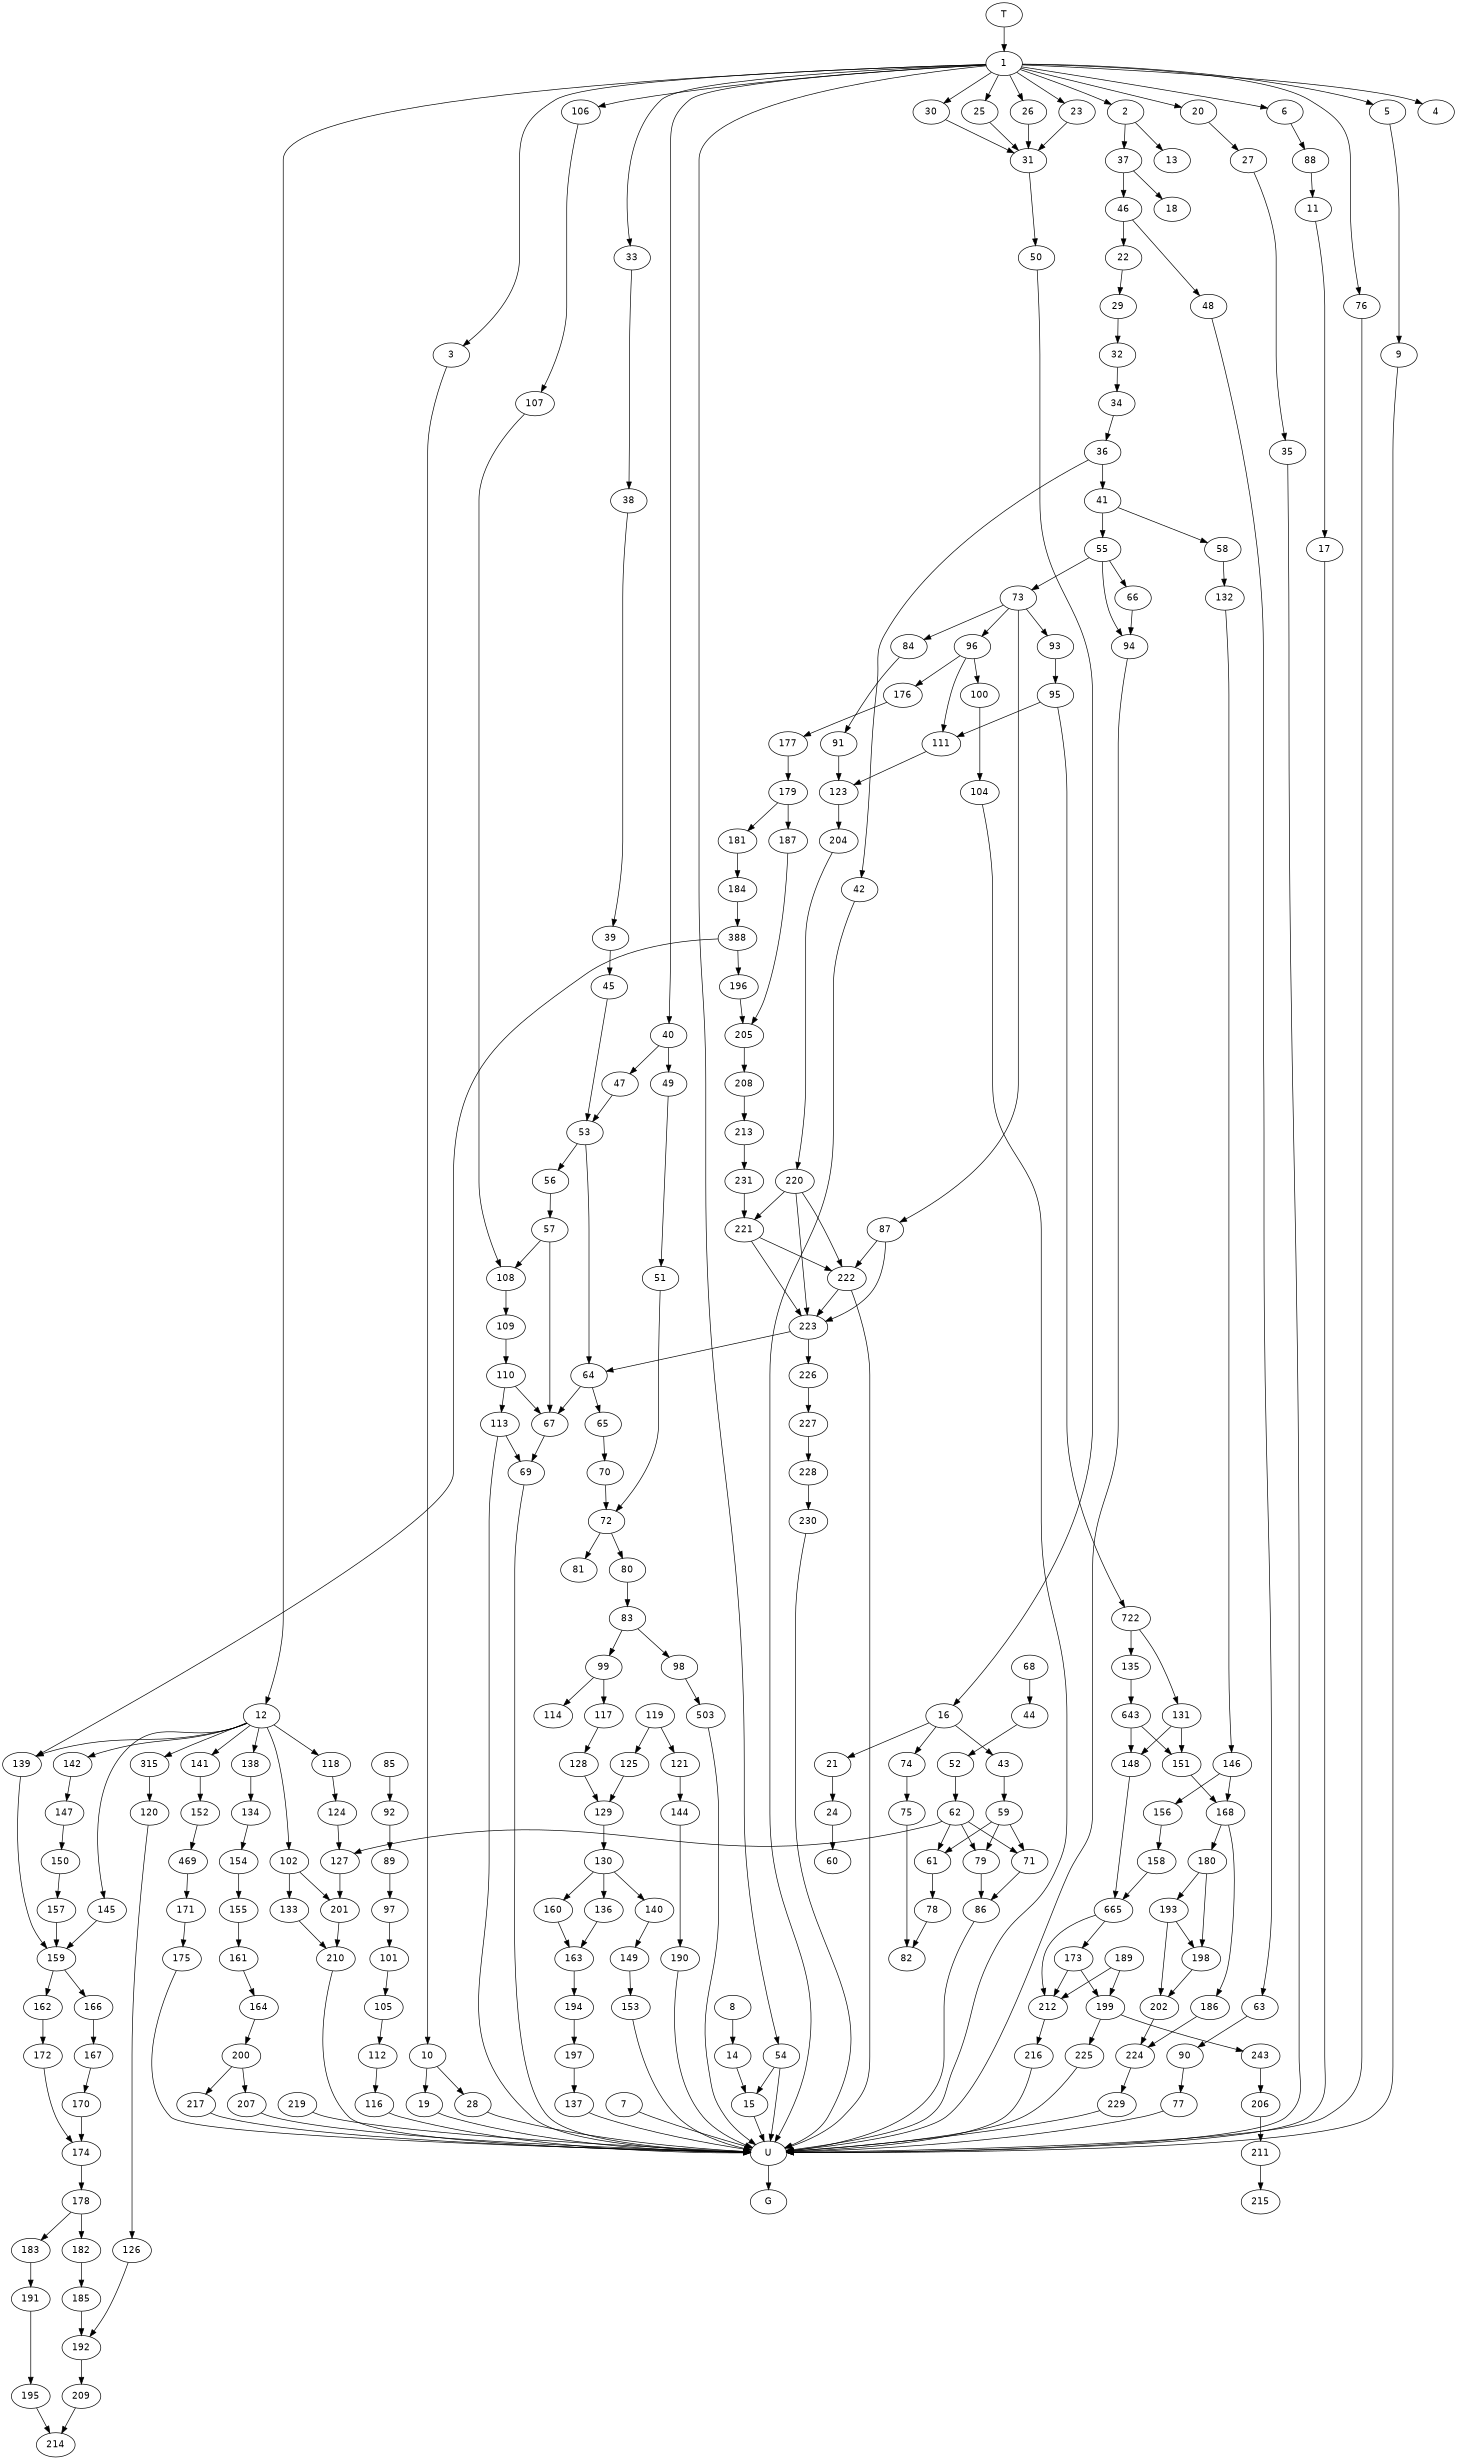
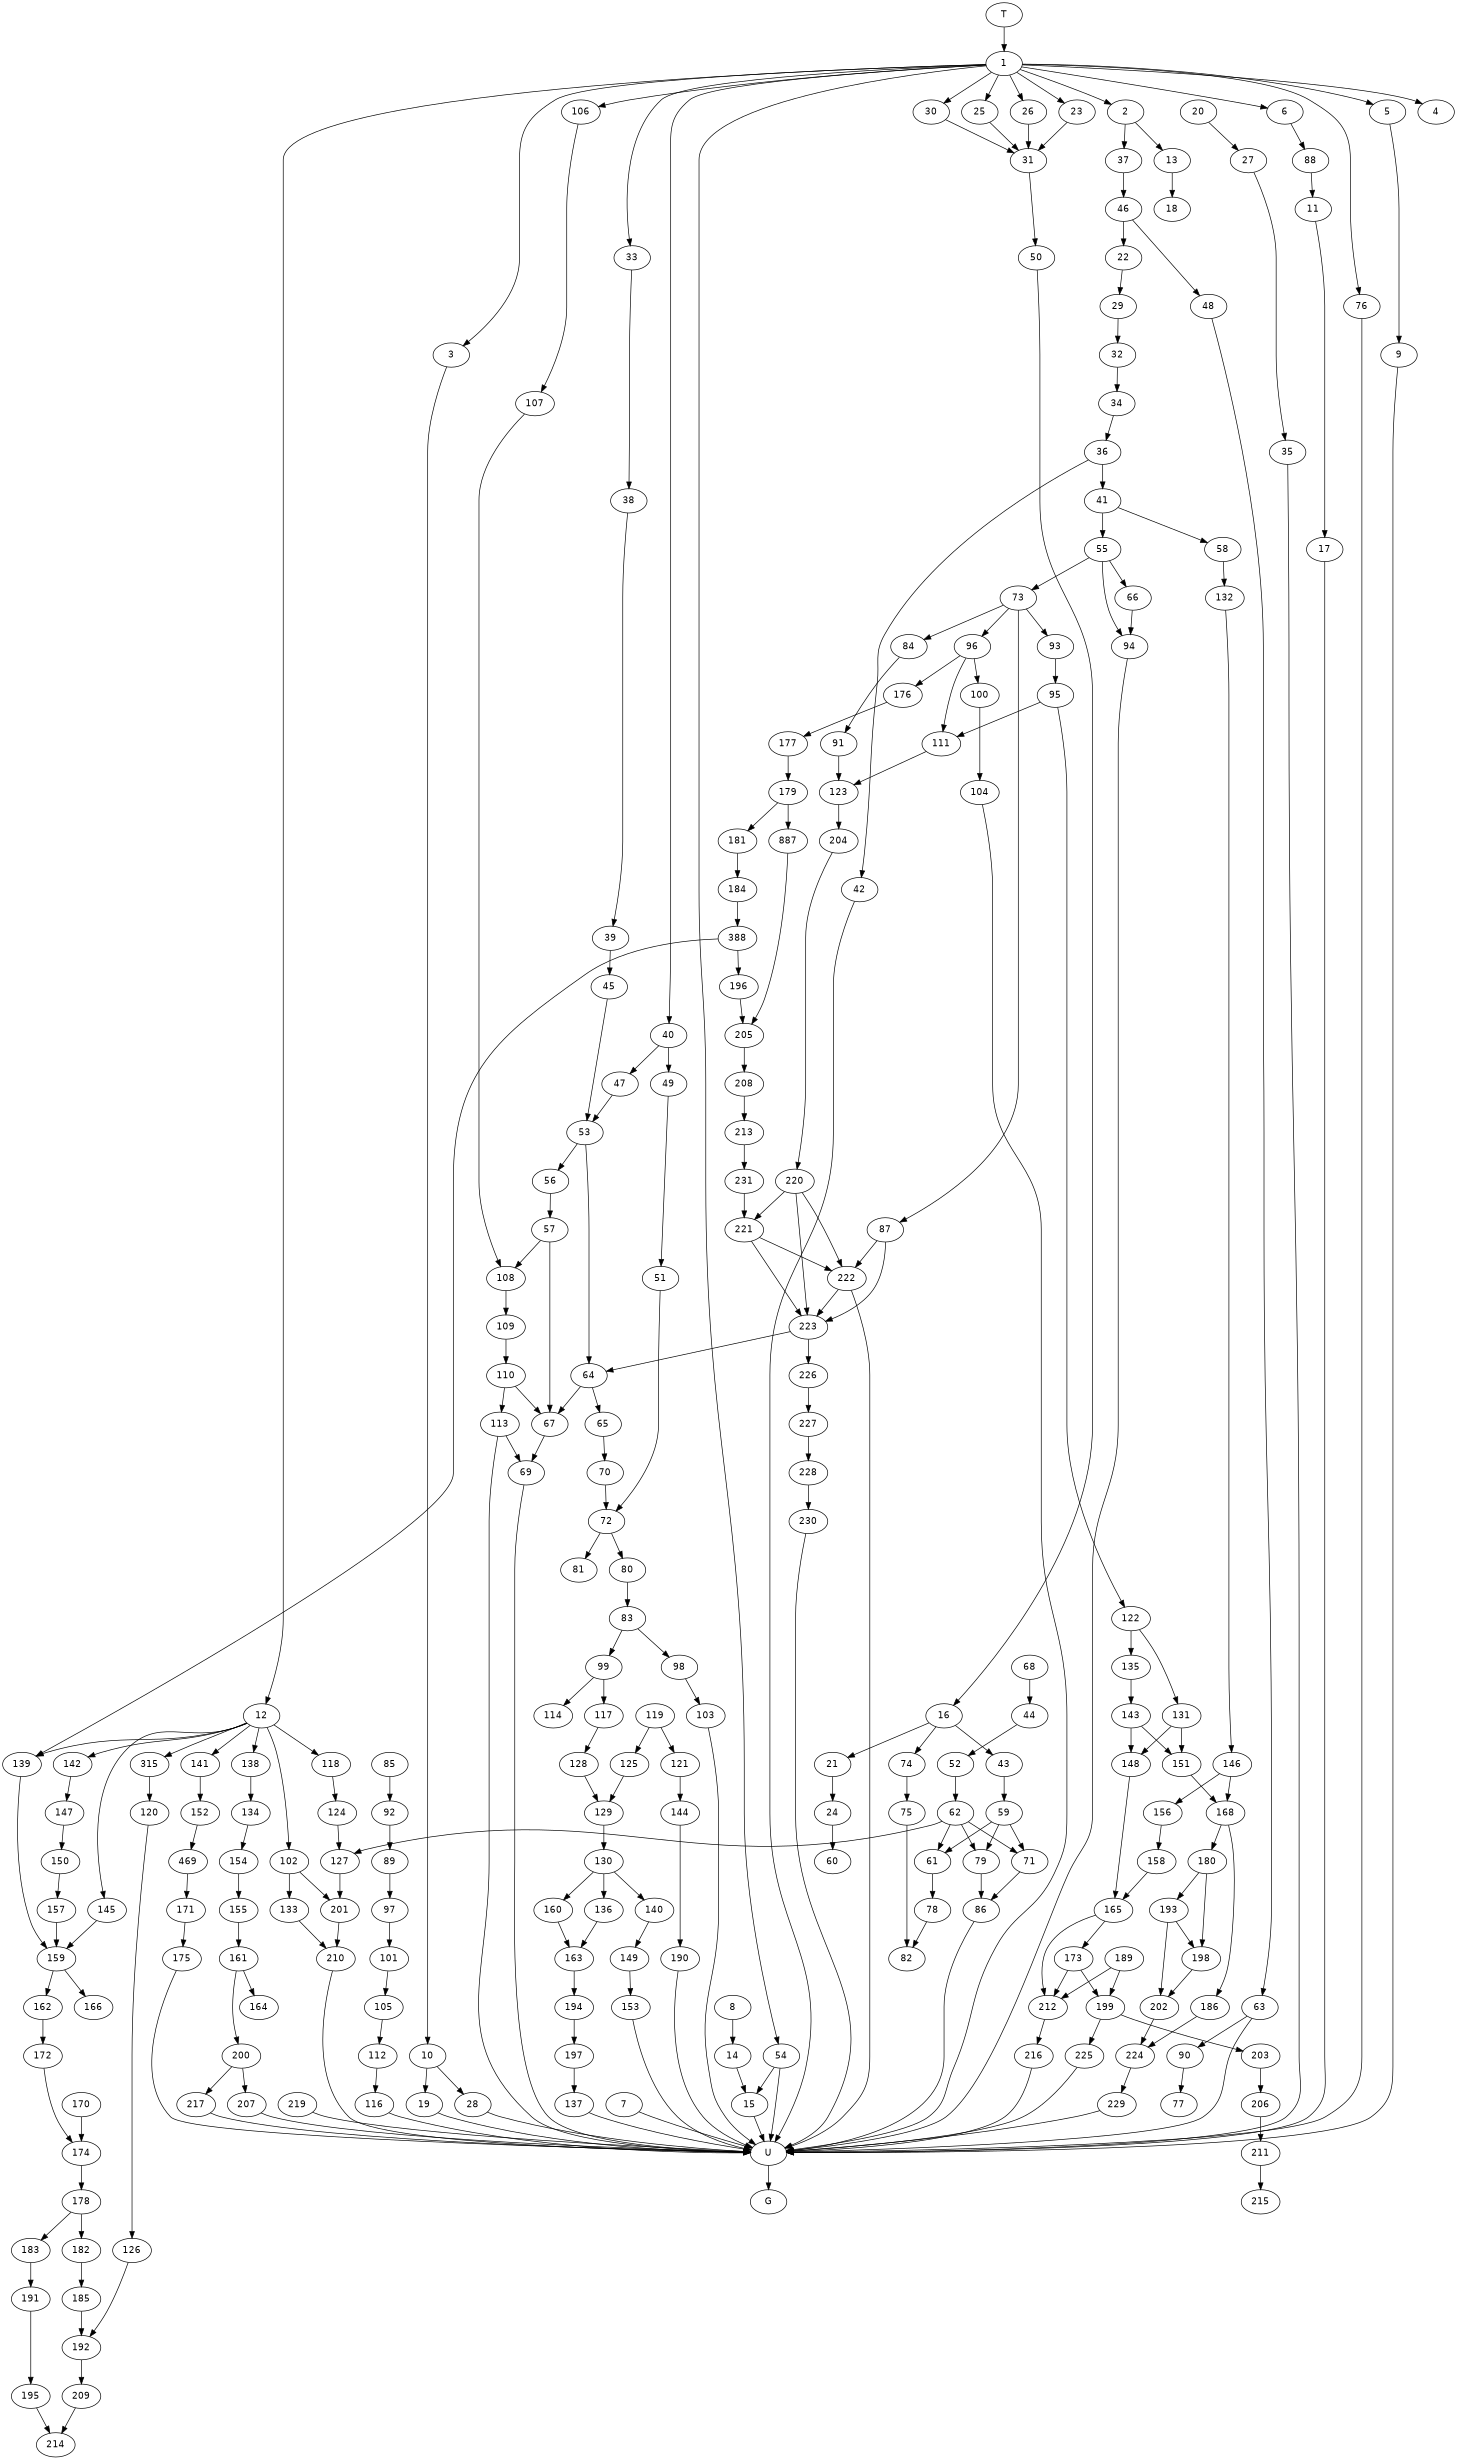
(1098, 87) -> none
(1145, 183) -> (1172, 182)
(788, 841) -> (788, 841)
(1131, 1619) -> (1131, 1619)
(706, 1716) -> (706, 1716)
(1131, 1716) -> (1131, 1716)
(1113, 1910) -> (1113, 1910)
(251, 2028) -> (233, 2004)
(94, 2056) -> none
(1261, 2056) -> (1261, 2056)
(980, 2140) -> (1056, 2140)
